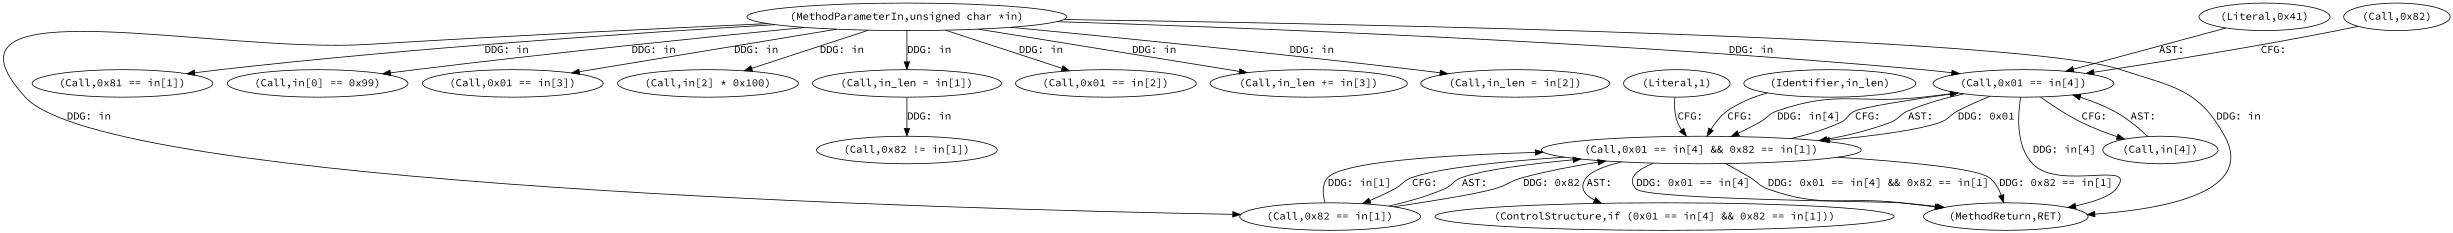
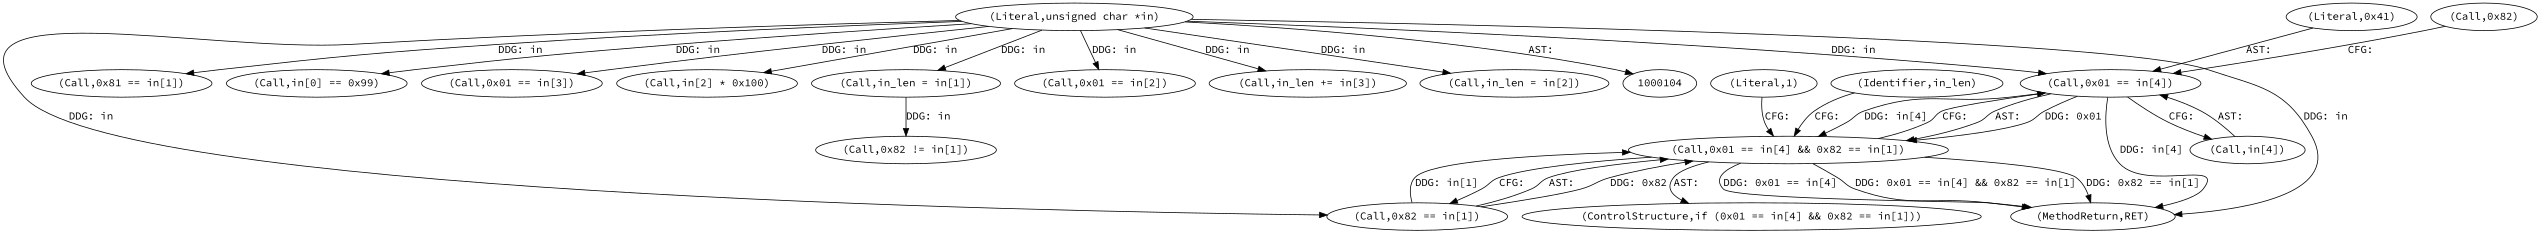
(907, 17) -> (1074, 17)
none -> (1660, 83)
